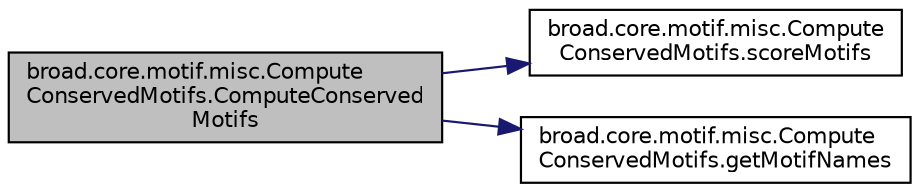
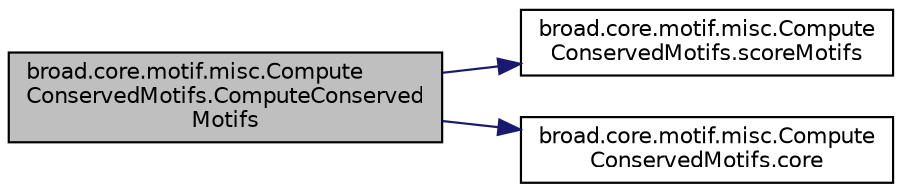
(716, 150) -> (707, 150)
